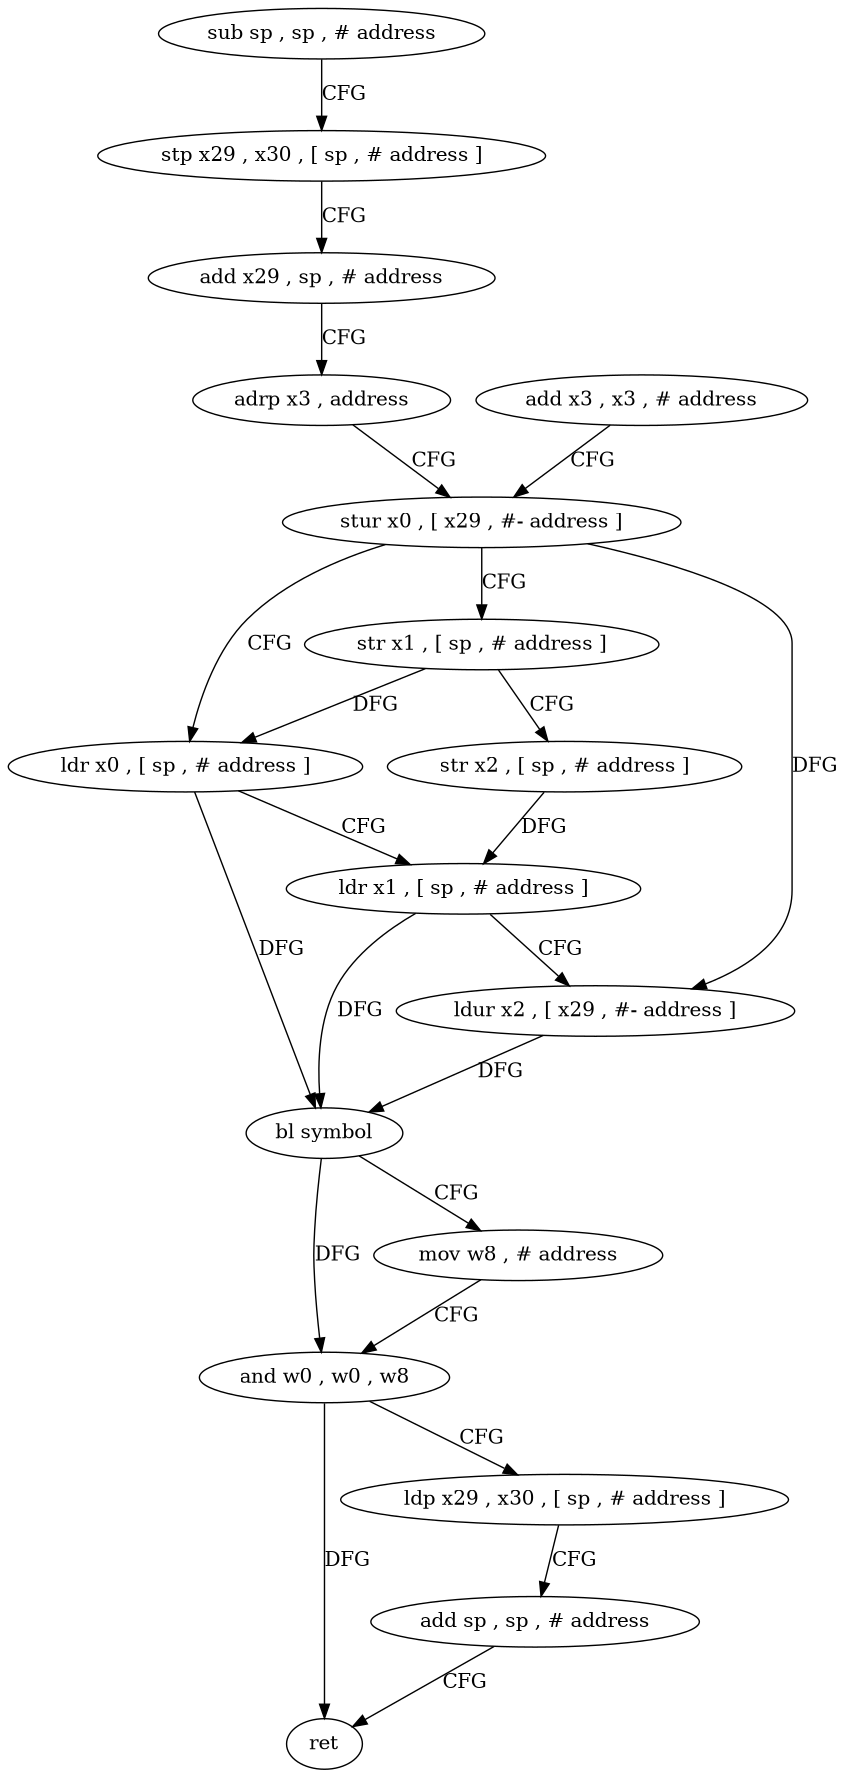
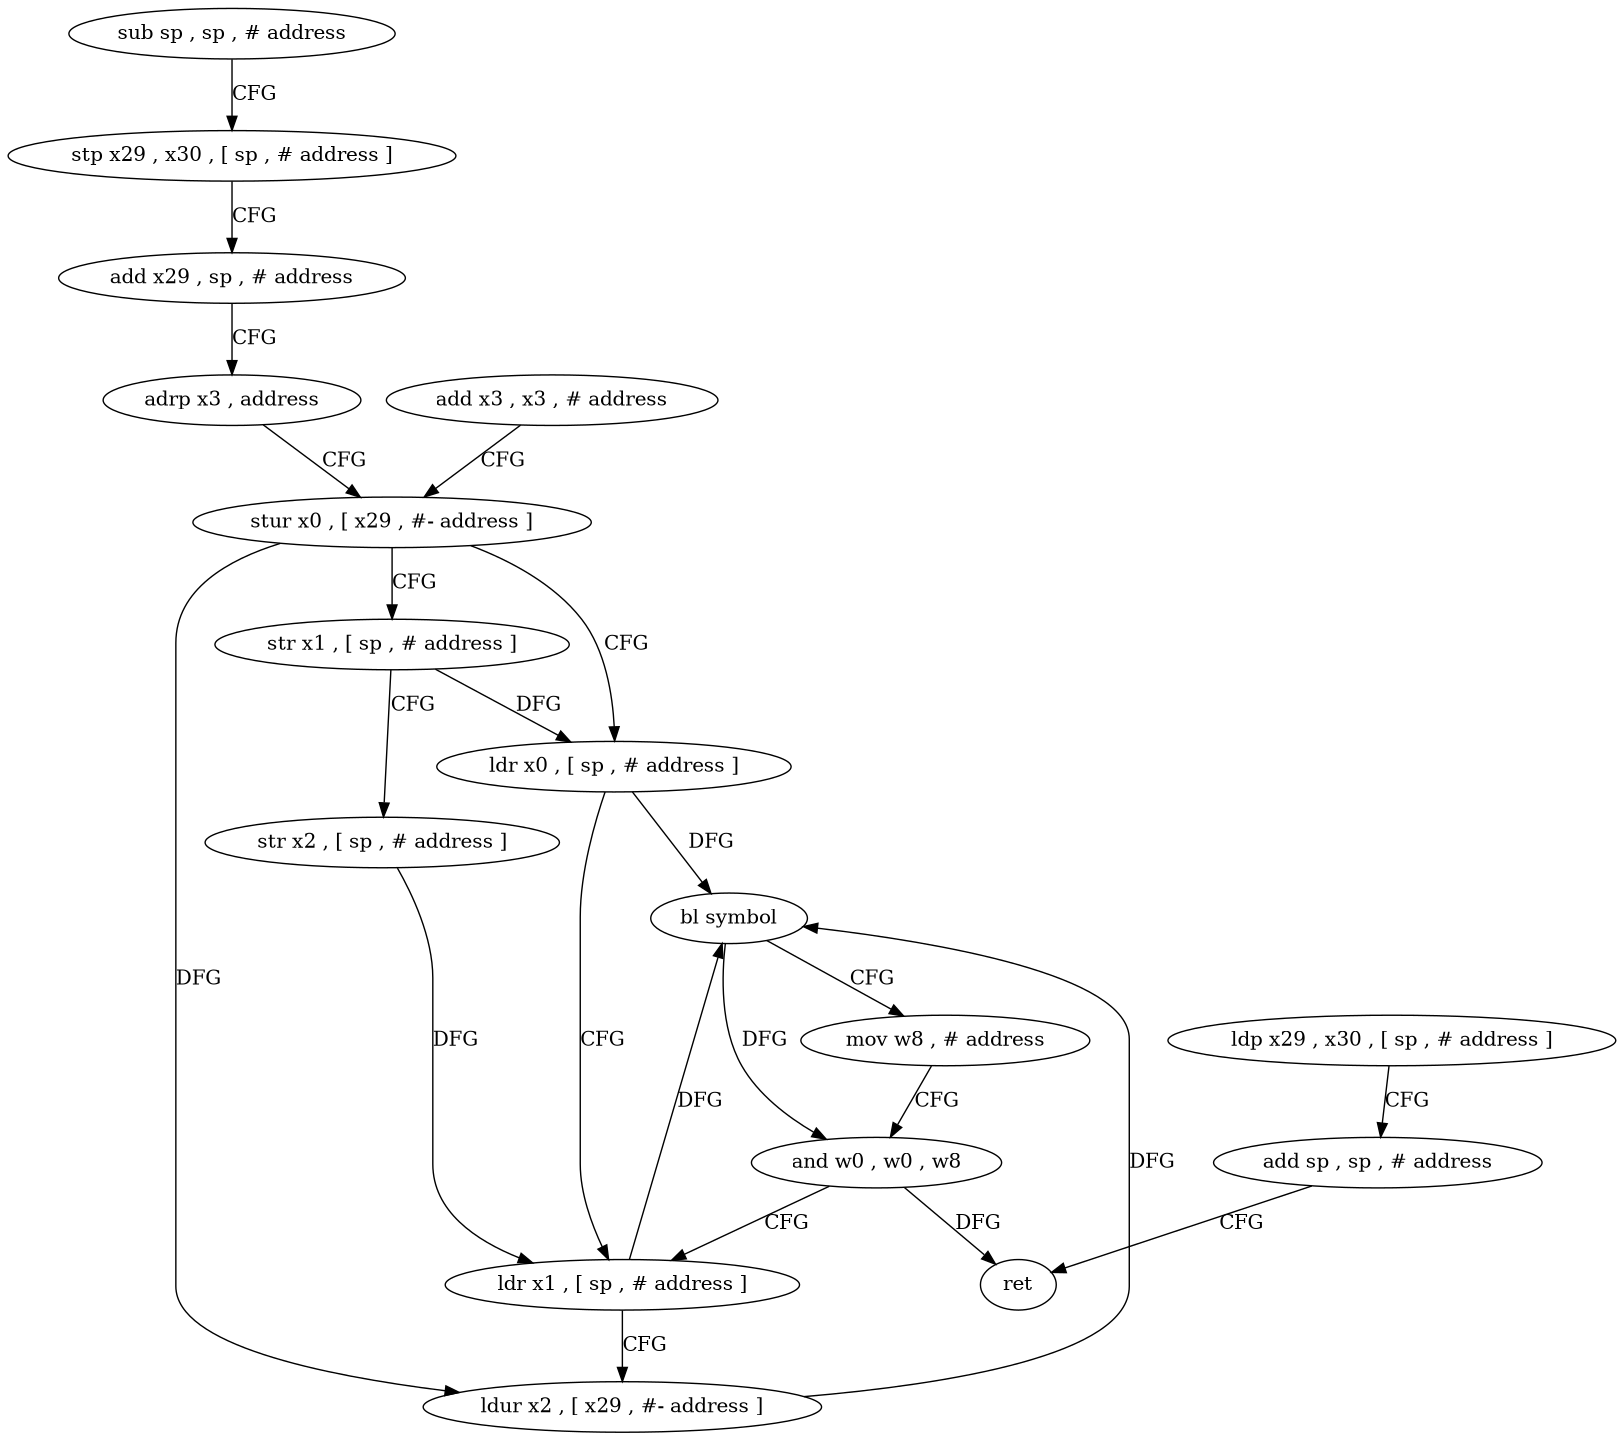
(437, 1435) -> (757, 1220)
